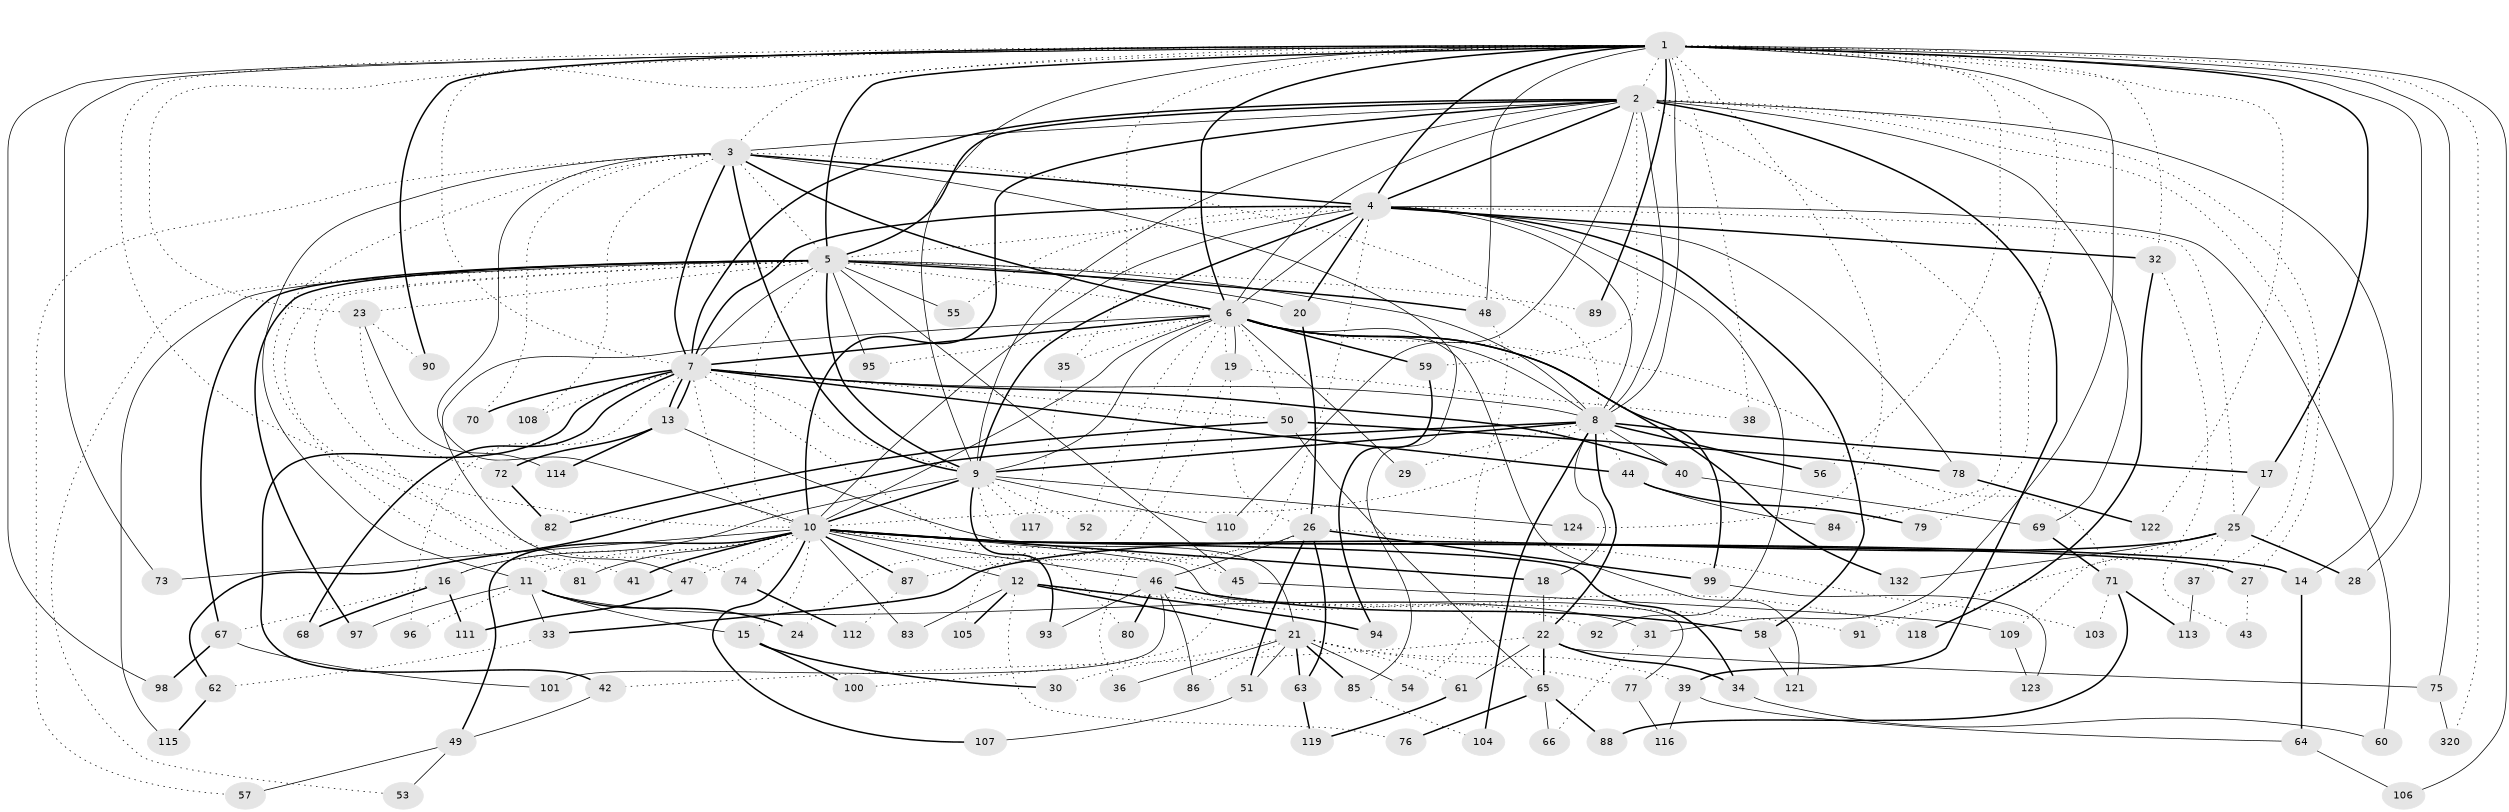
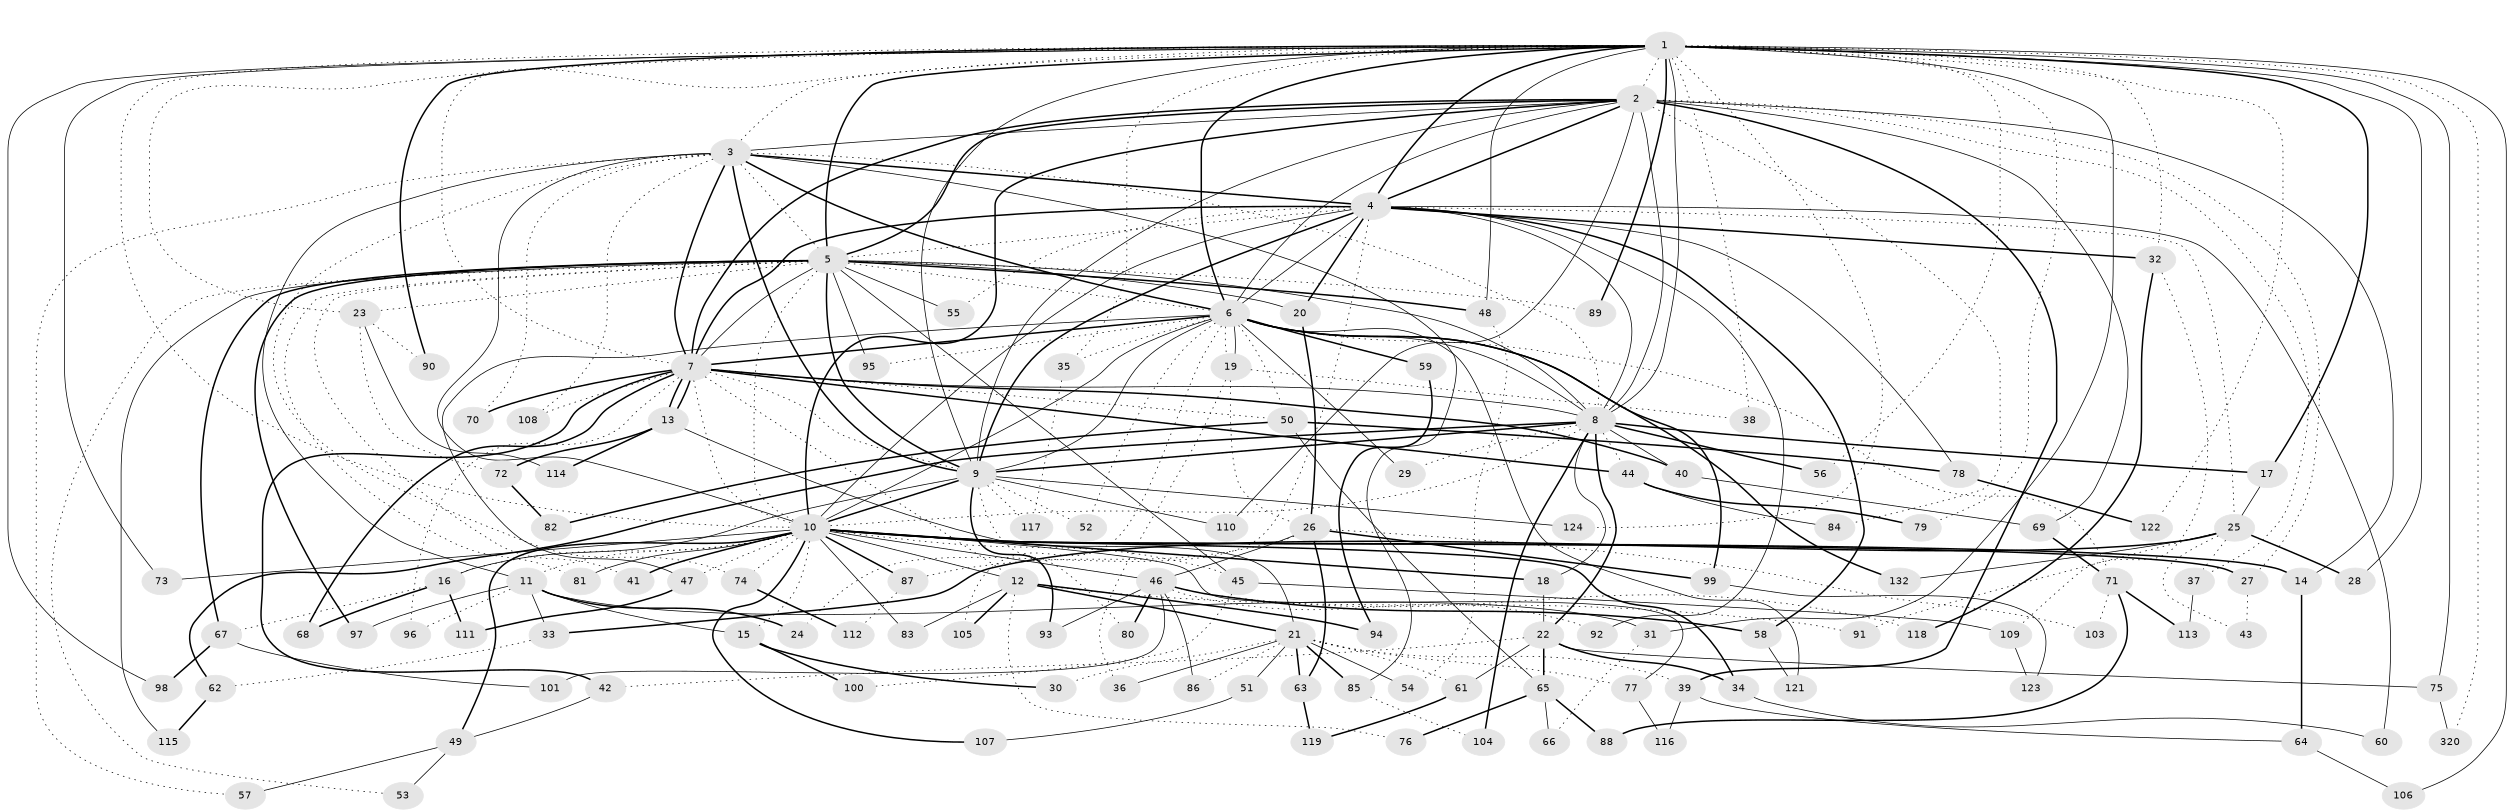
(1637, 303) -> none
(1278, 597) -> none
